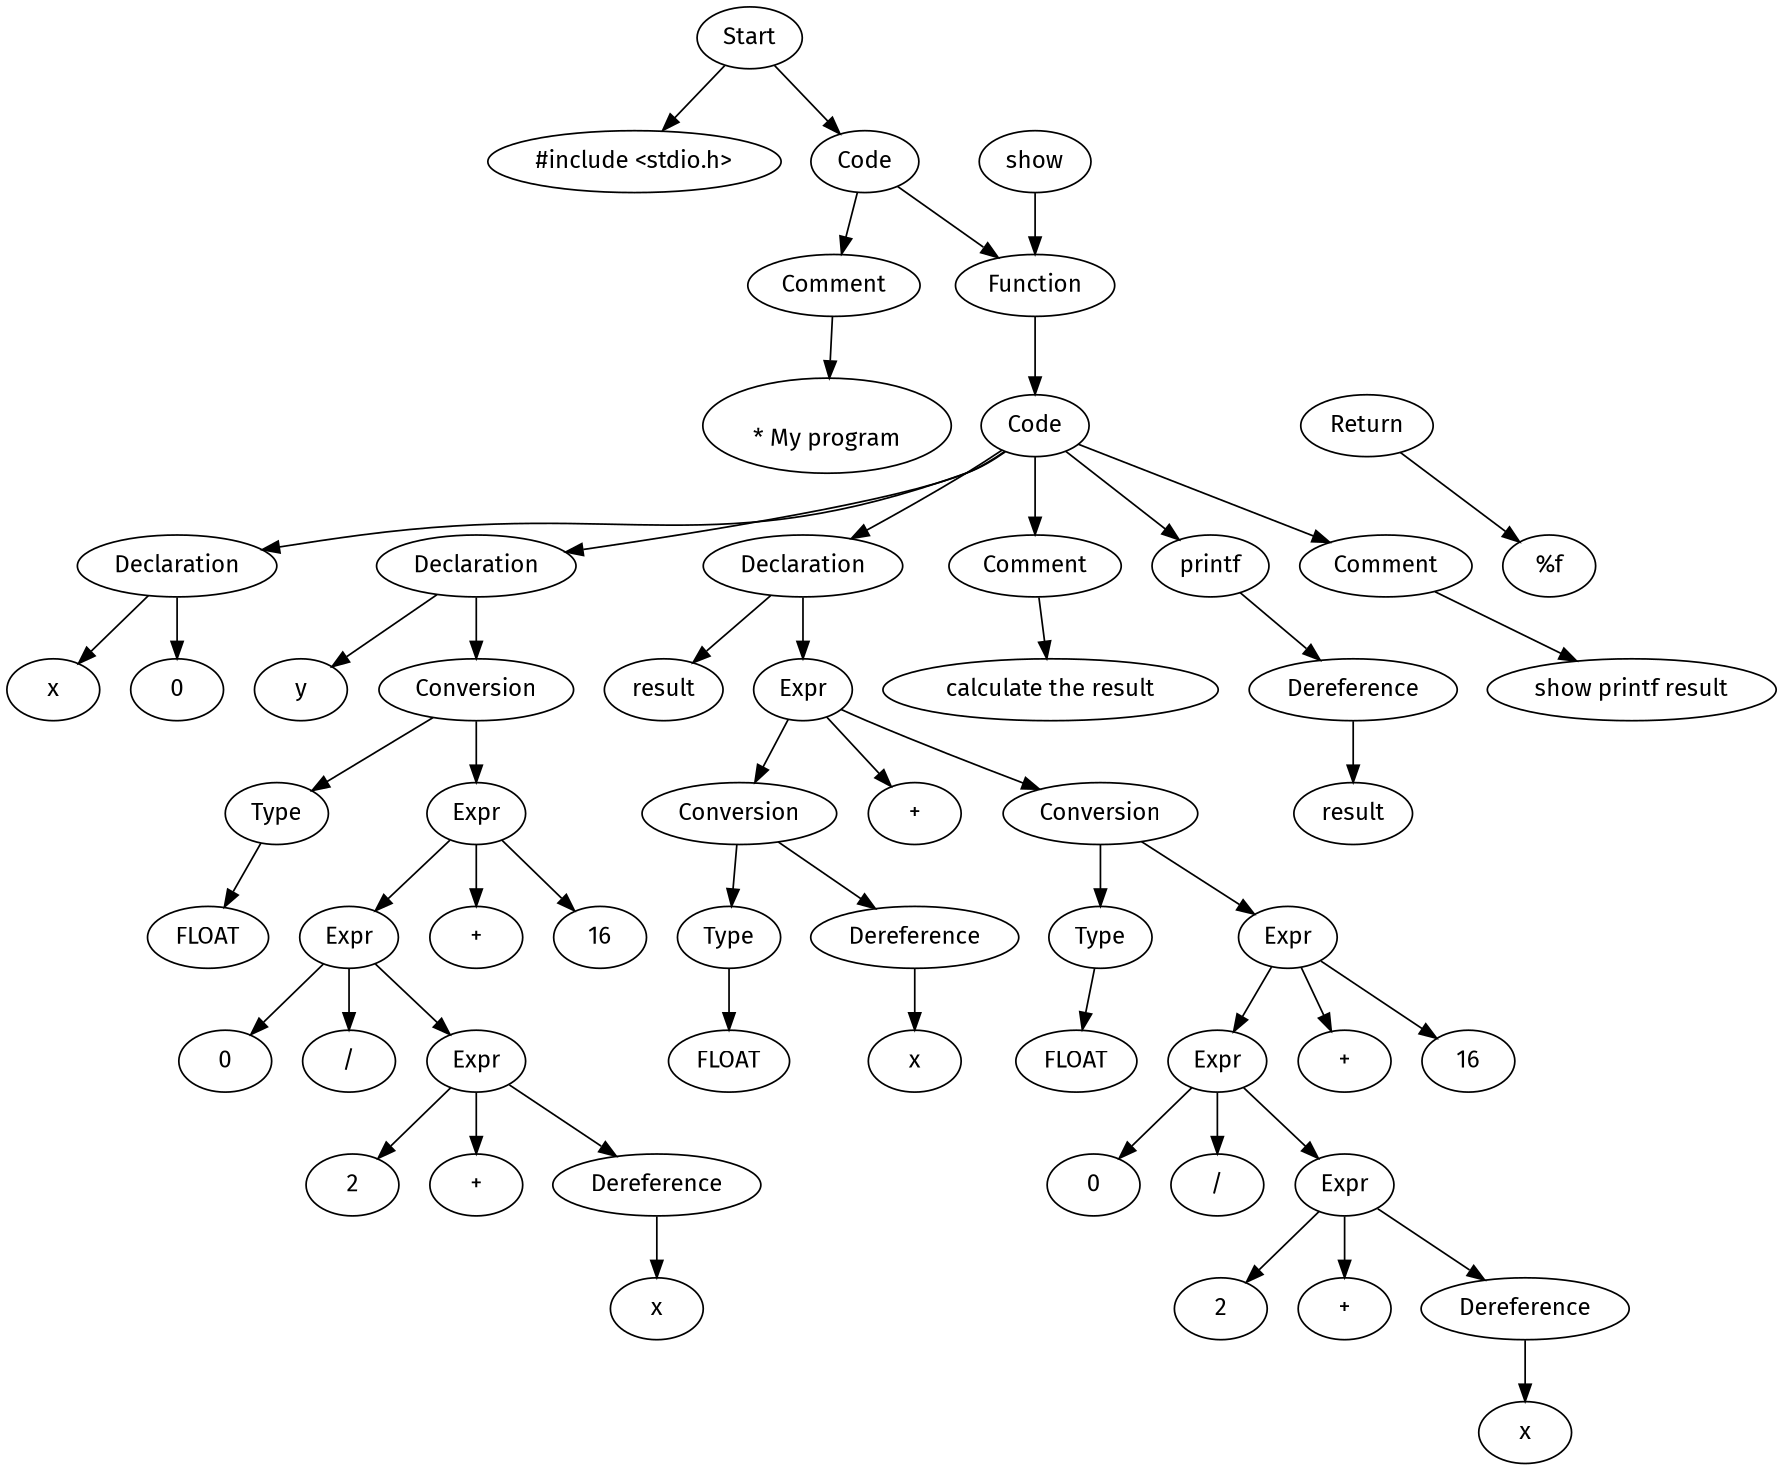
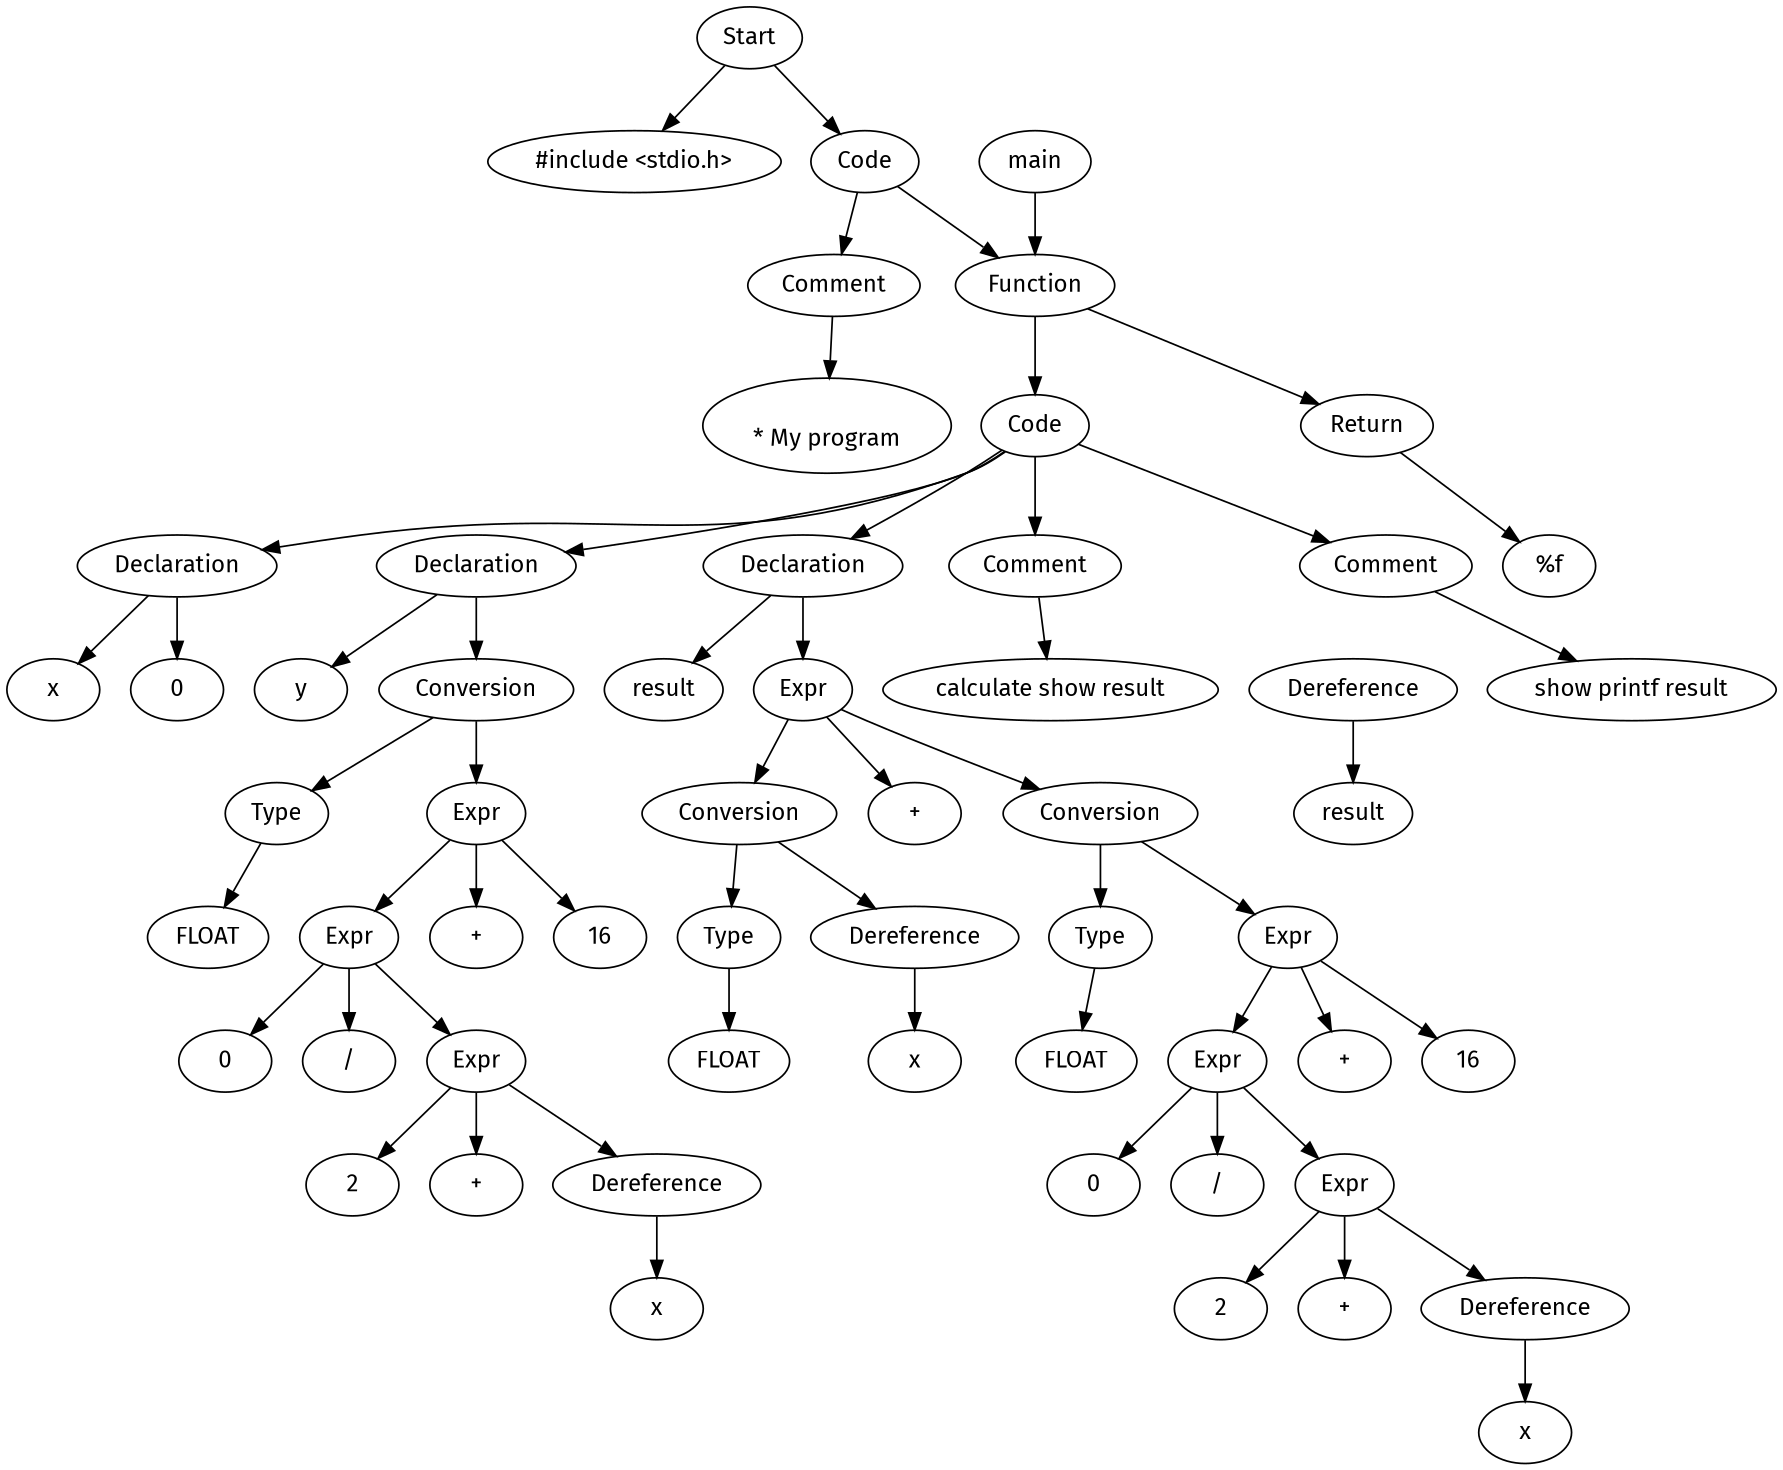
(1035, 162) -> (1035, 162)
none -> (1195, 353)
(1210, 566) -> none
(1051, 690) -> (1051, 690)
